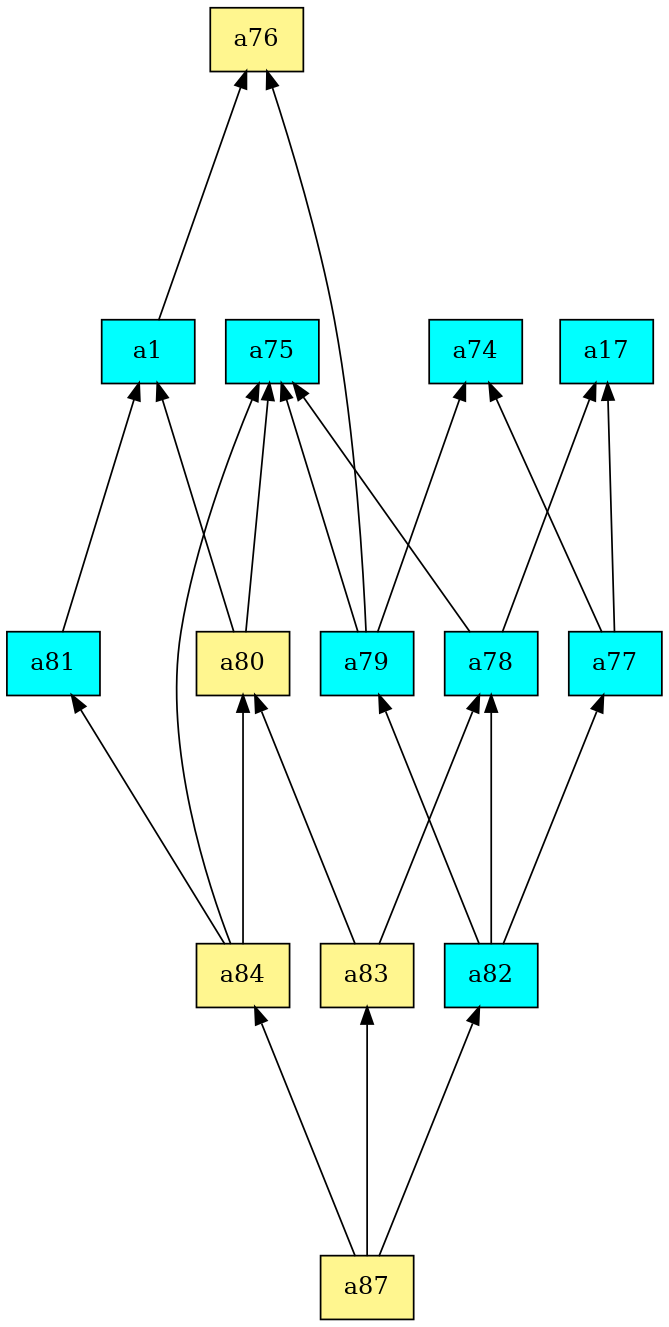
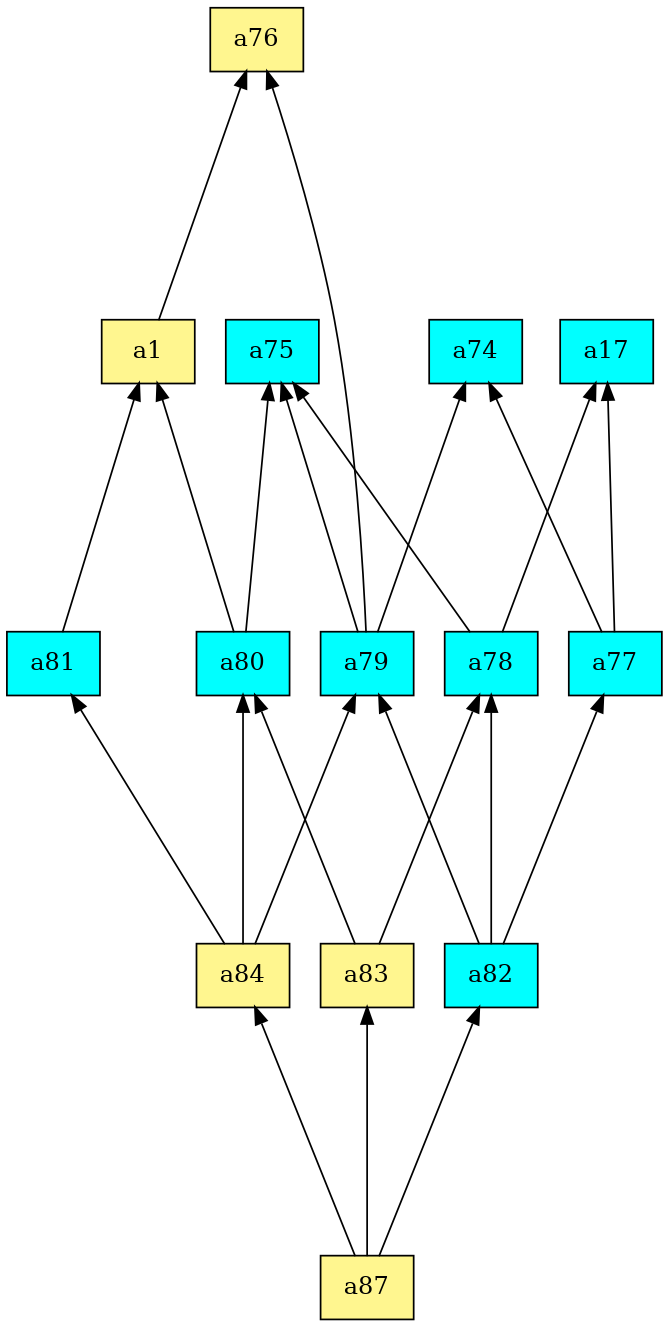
(148, 352) -> (148, 352)
(243, 664) -> (243, 664)
(177, 670) -> (299, 834)
